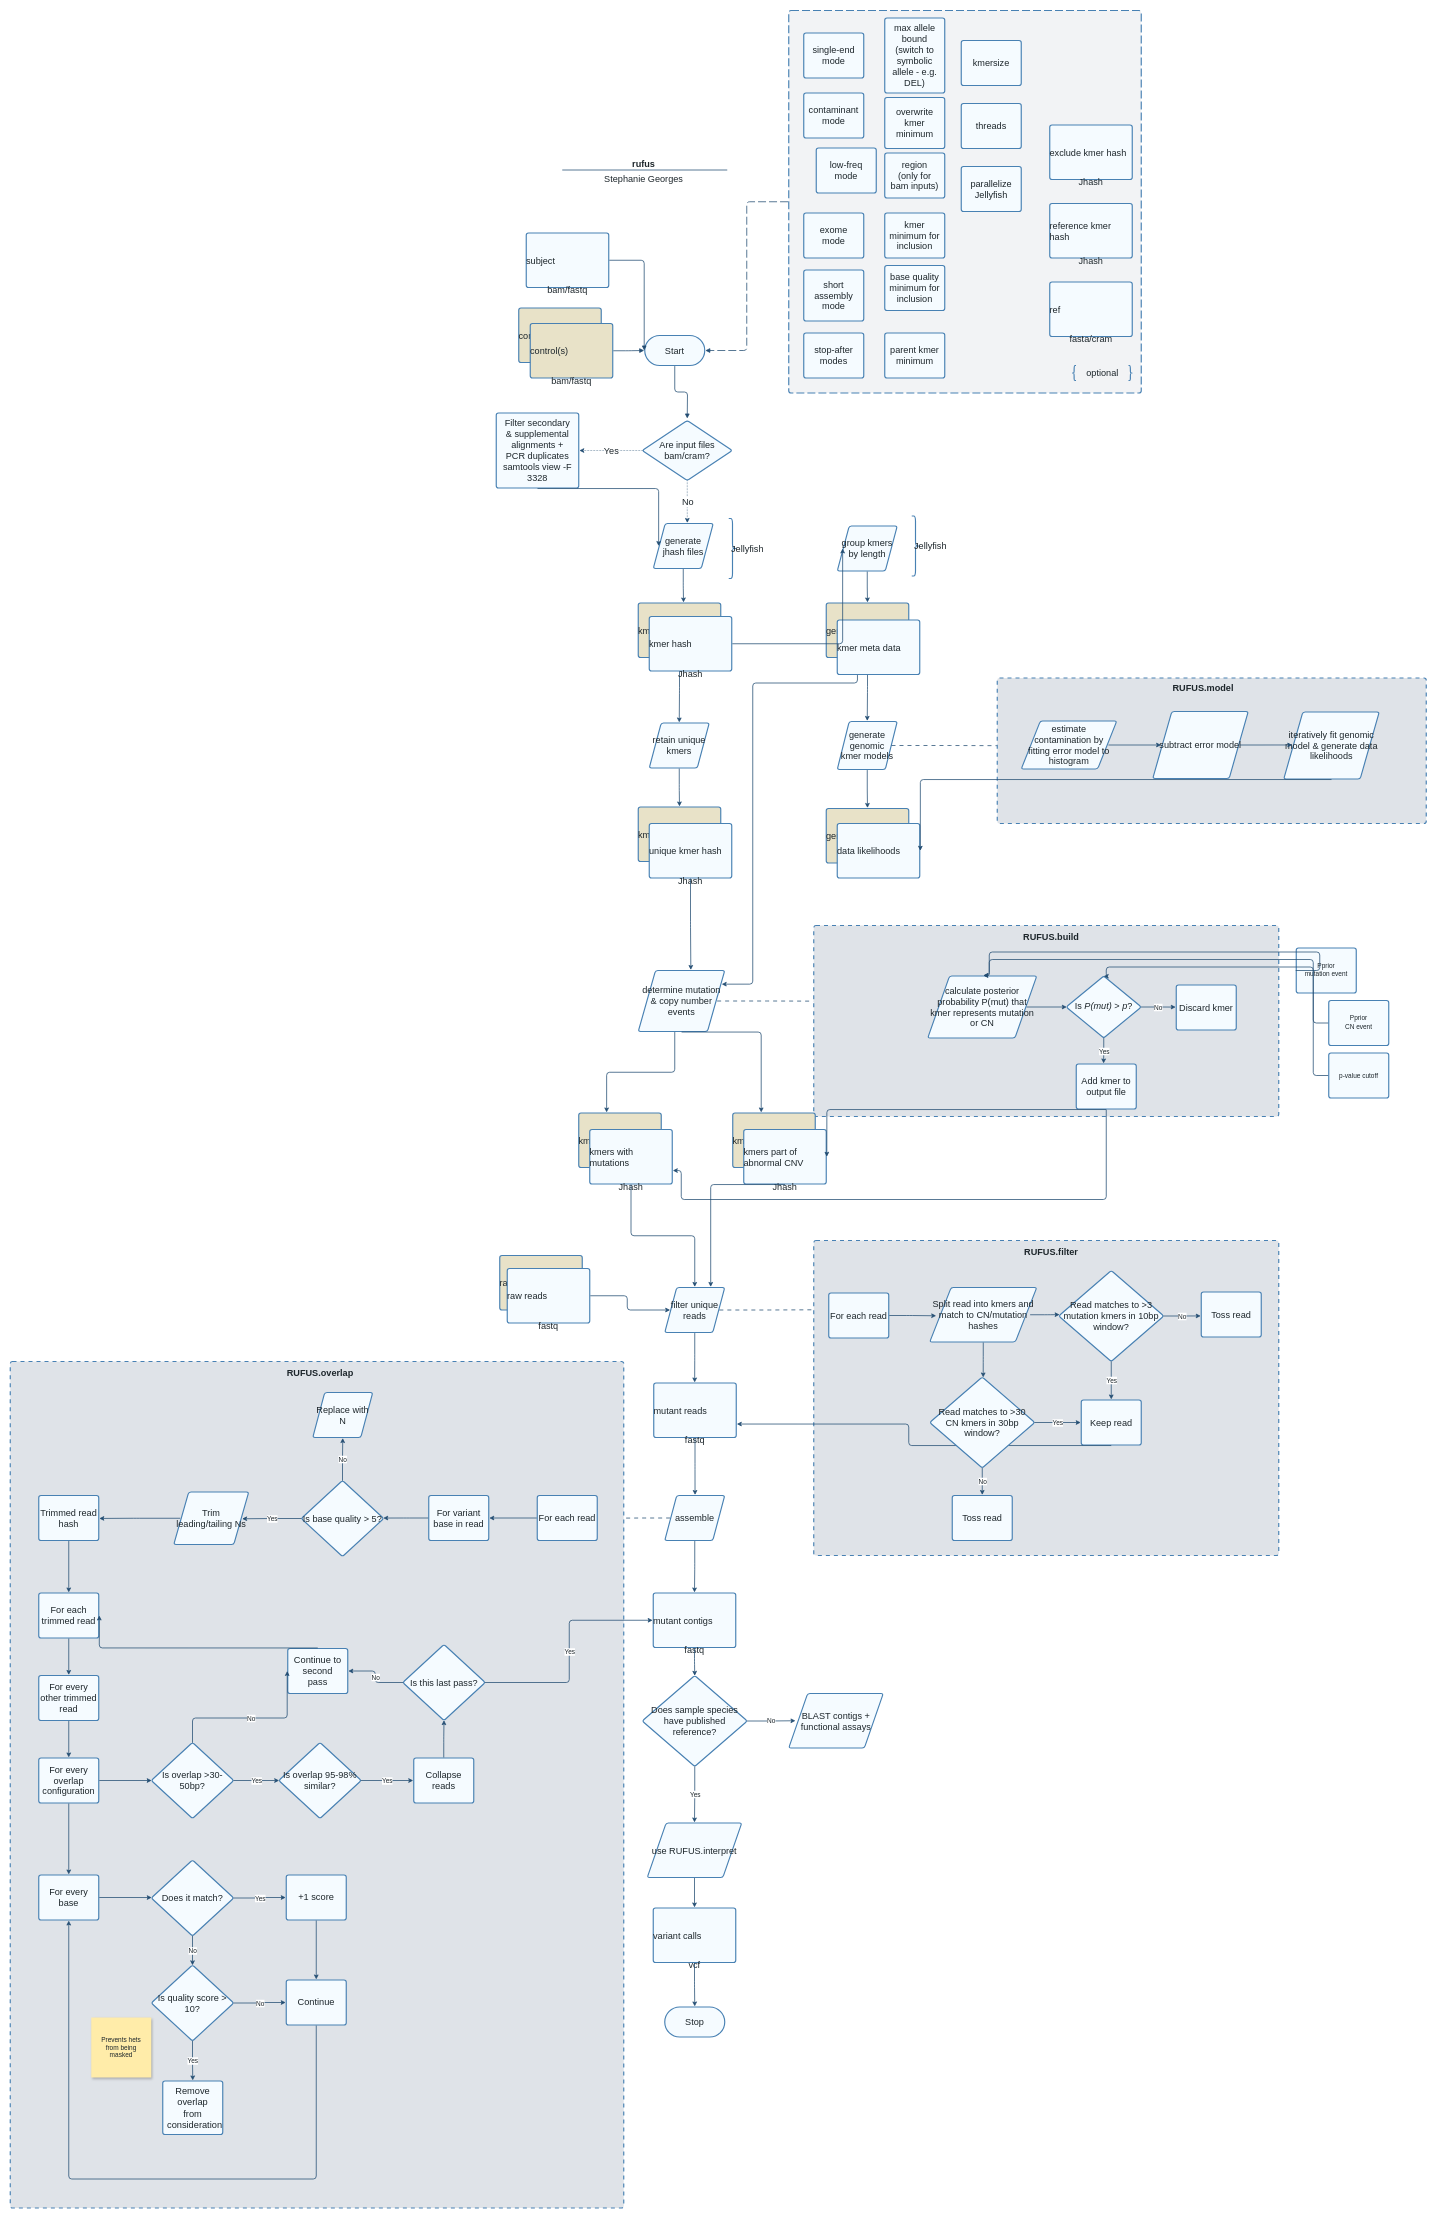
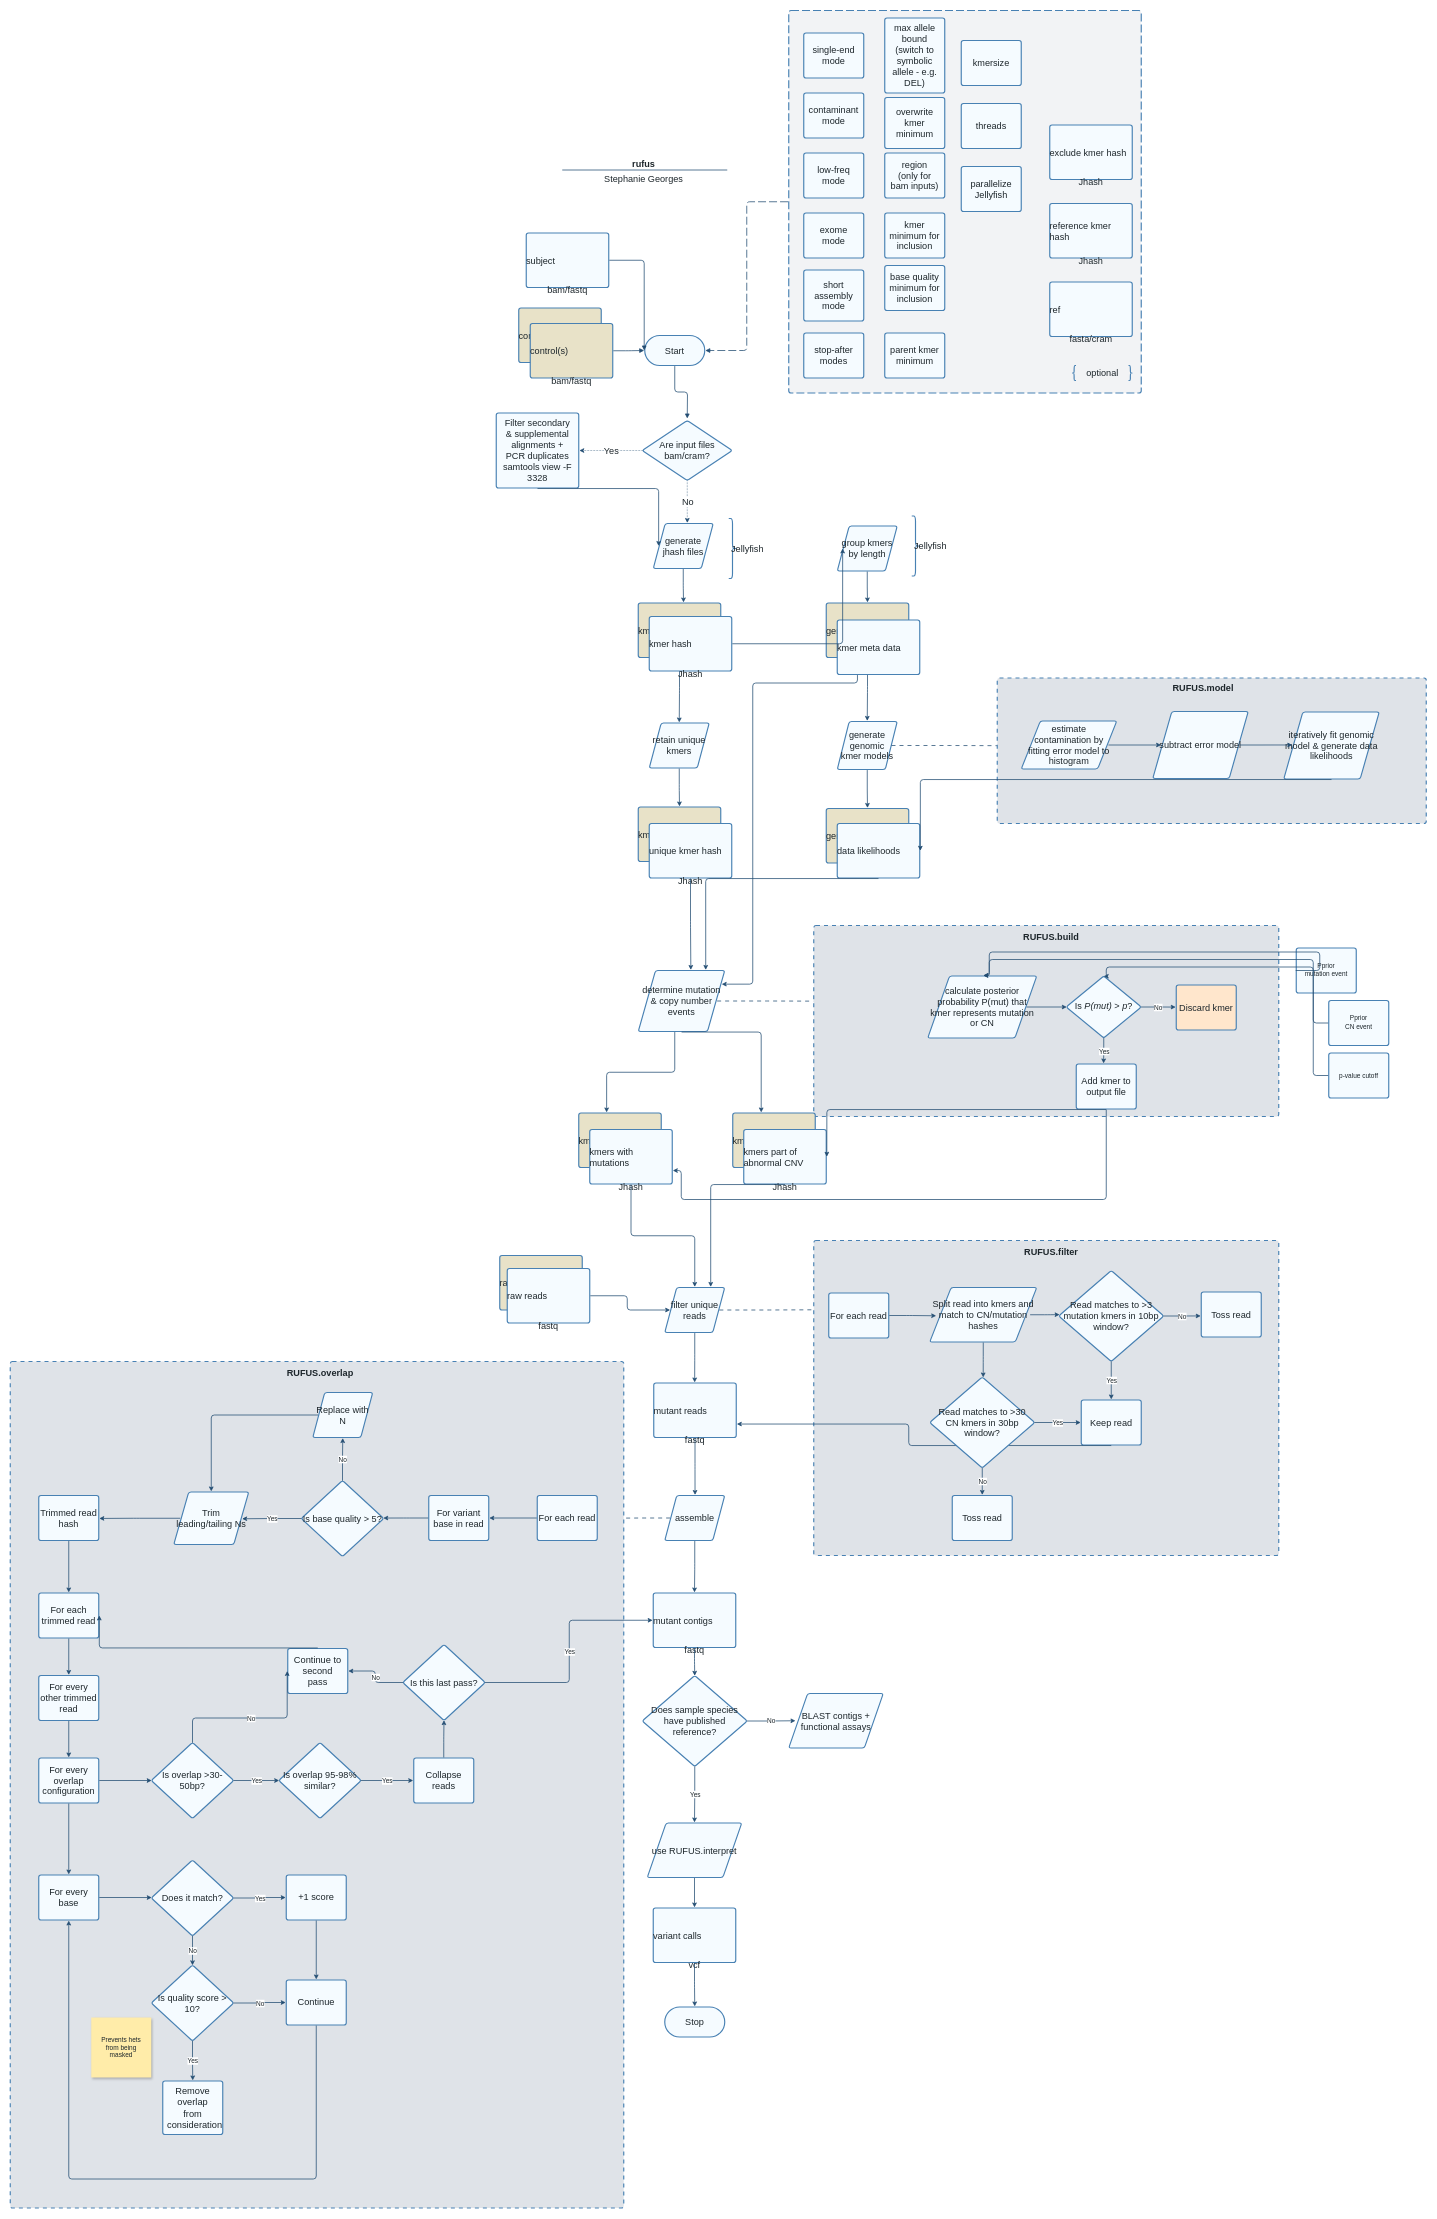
(846, 170) -> (834, 175)
none -> (784, 878)
(1206, 1007) -> (1206, 1007)
none -> (211, 1447)
